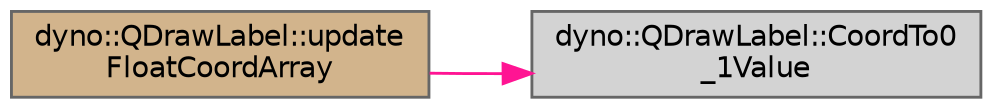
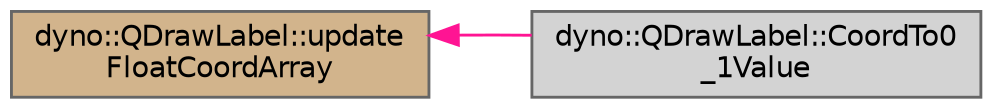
(466, 74) -> (495, 35)
